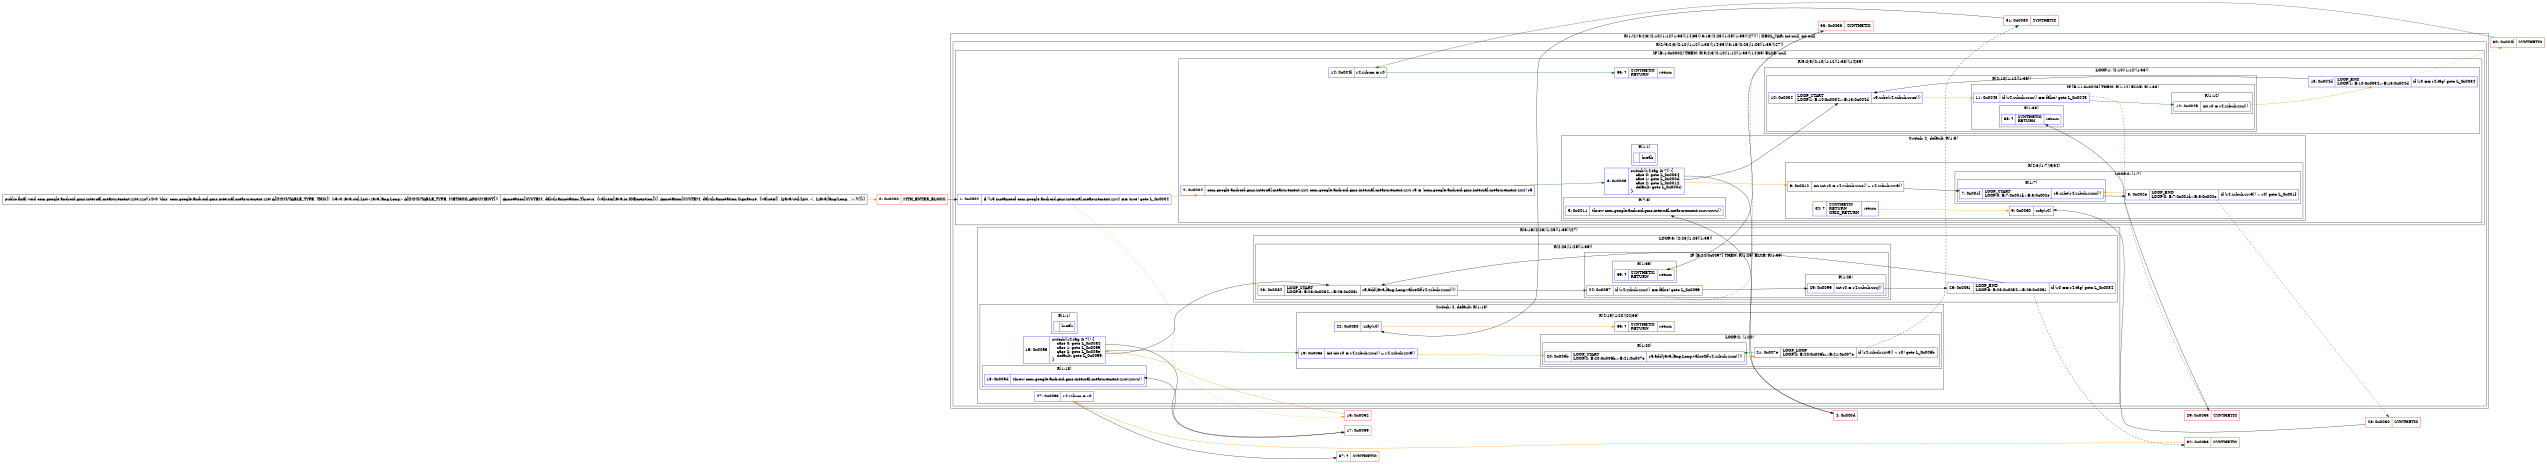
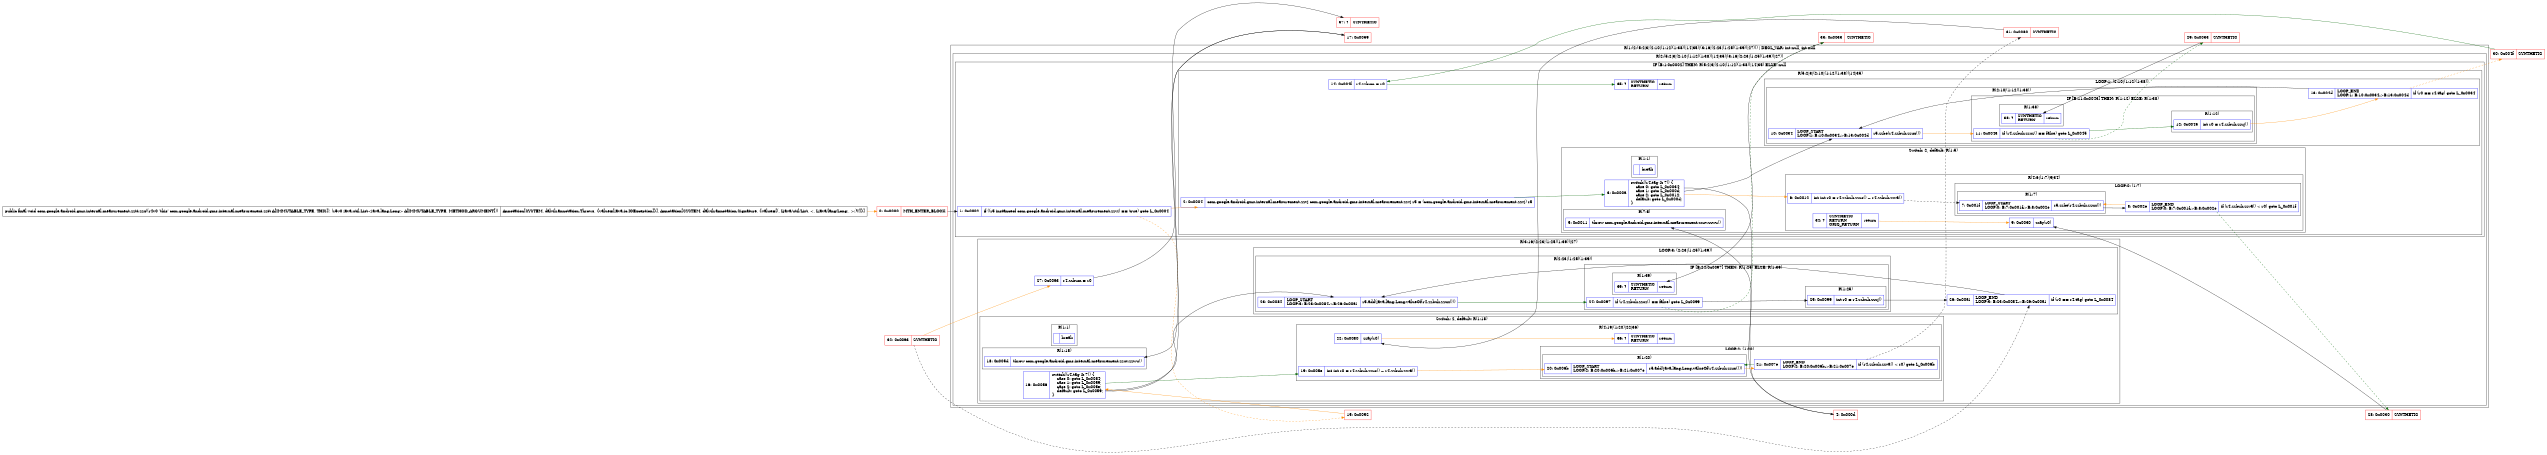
(1930, 190) -> (1930, 202)
(1795, 350) -> (1794, 362)
(2085, 394) -> (1483, 428)
